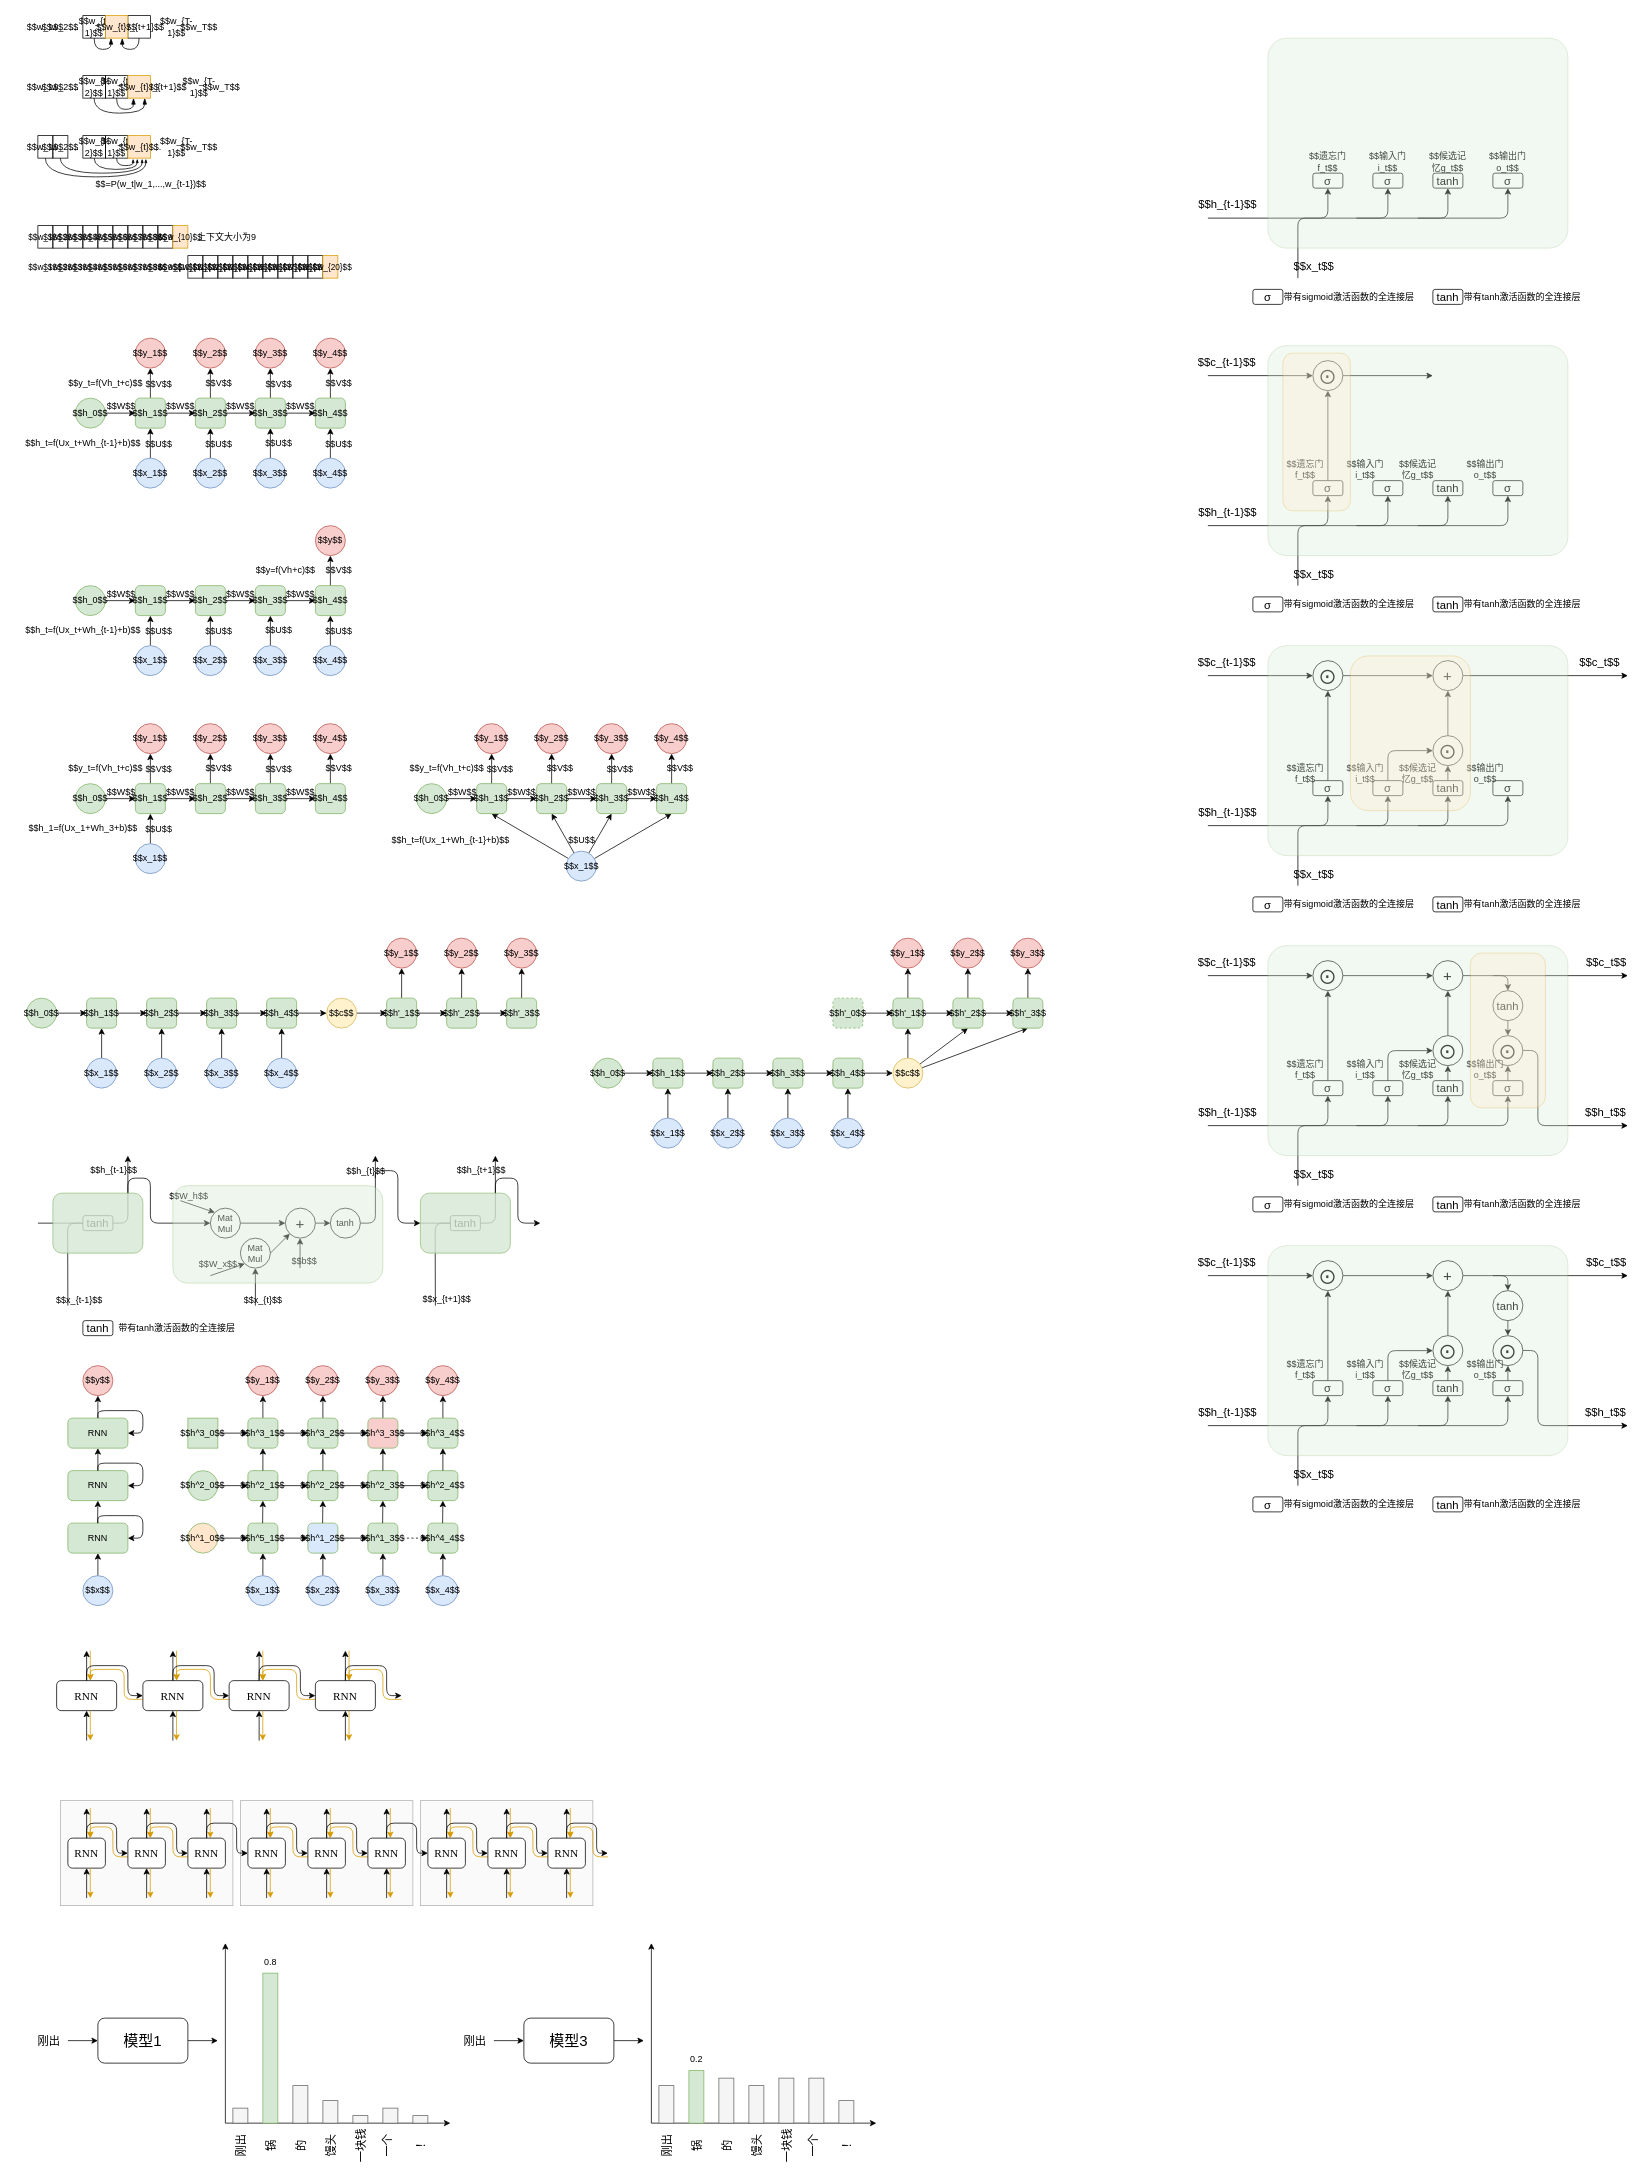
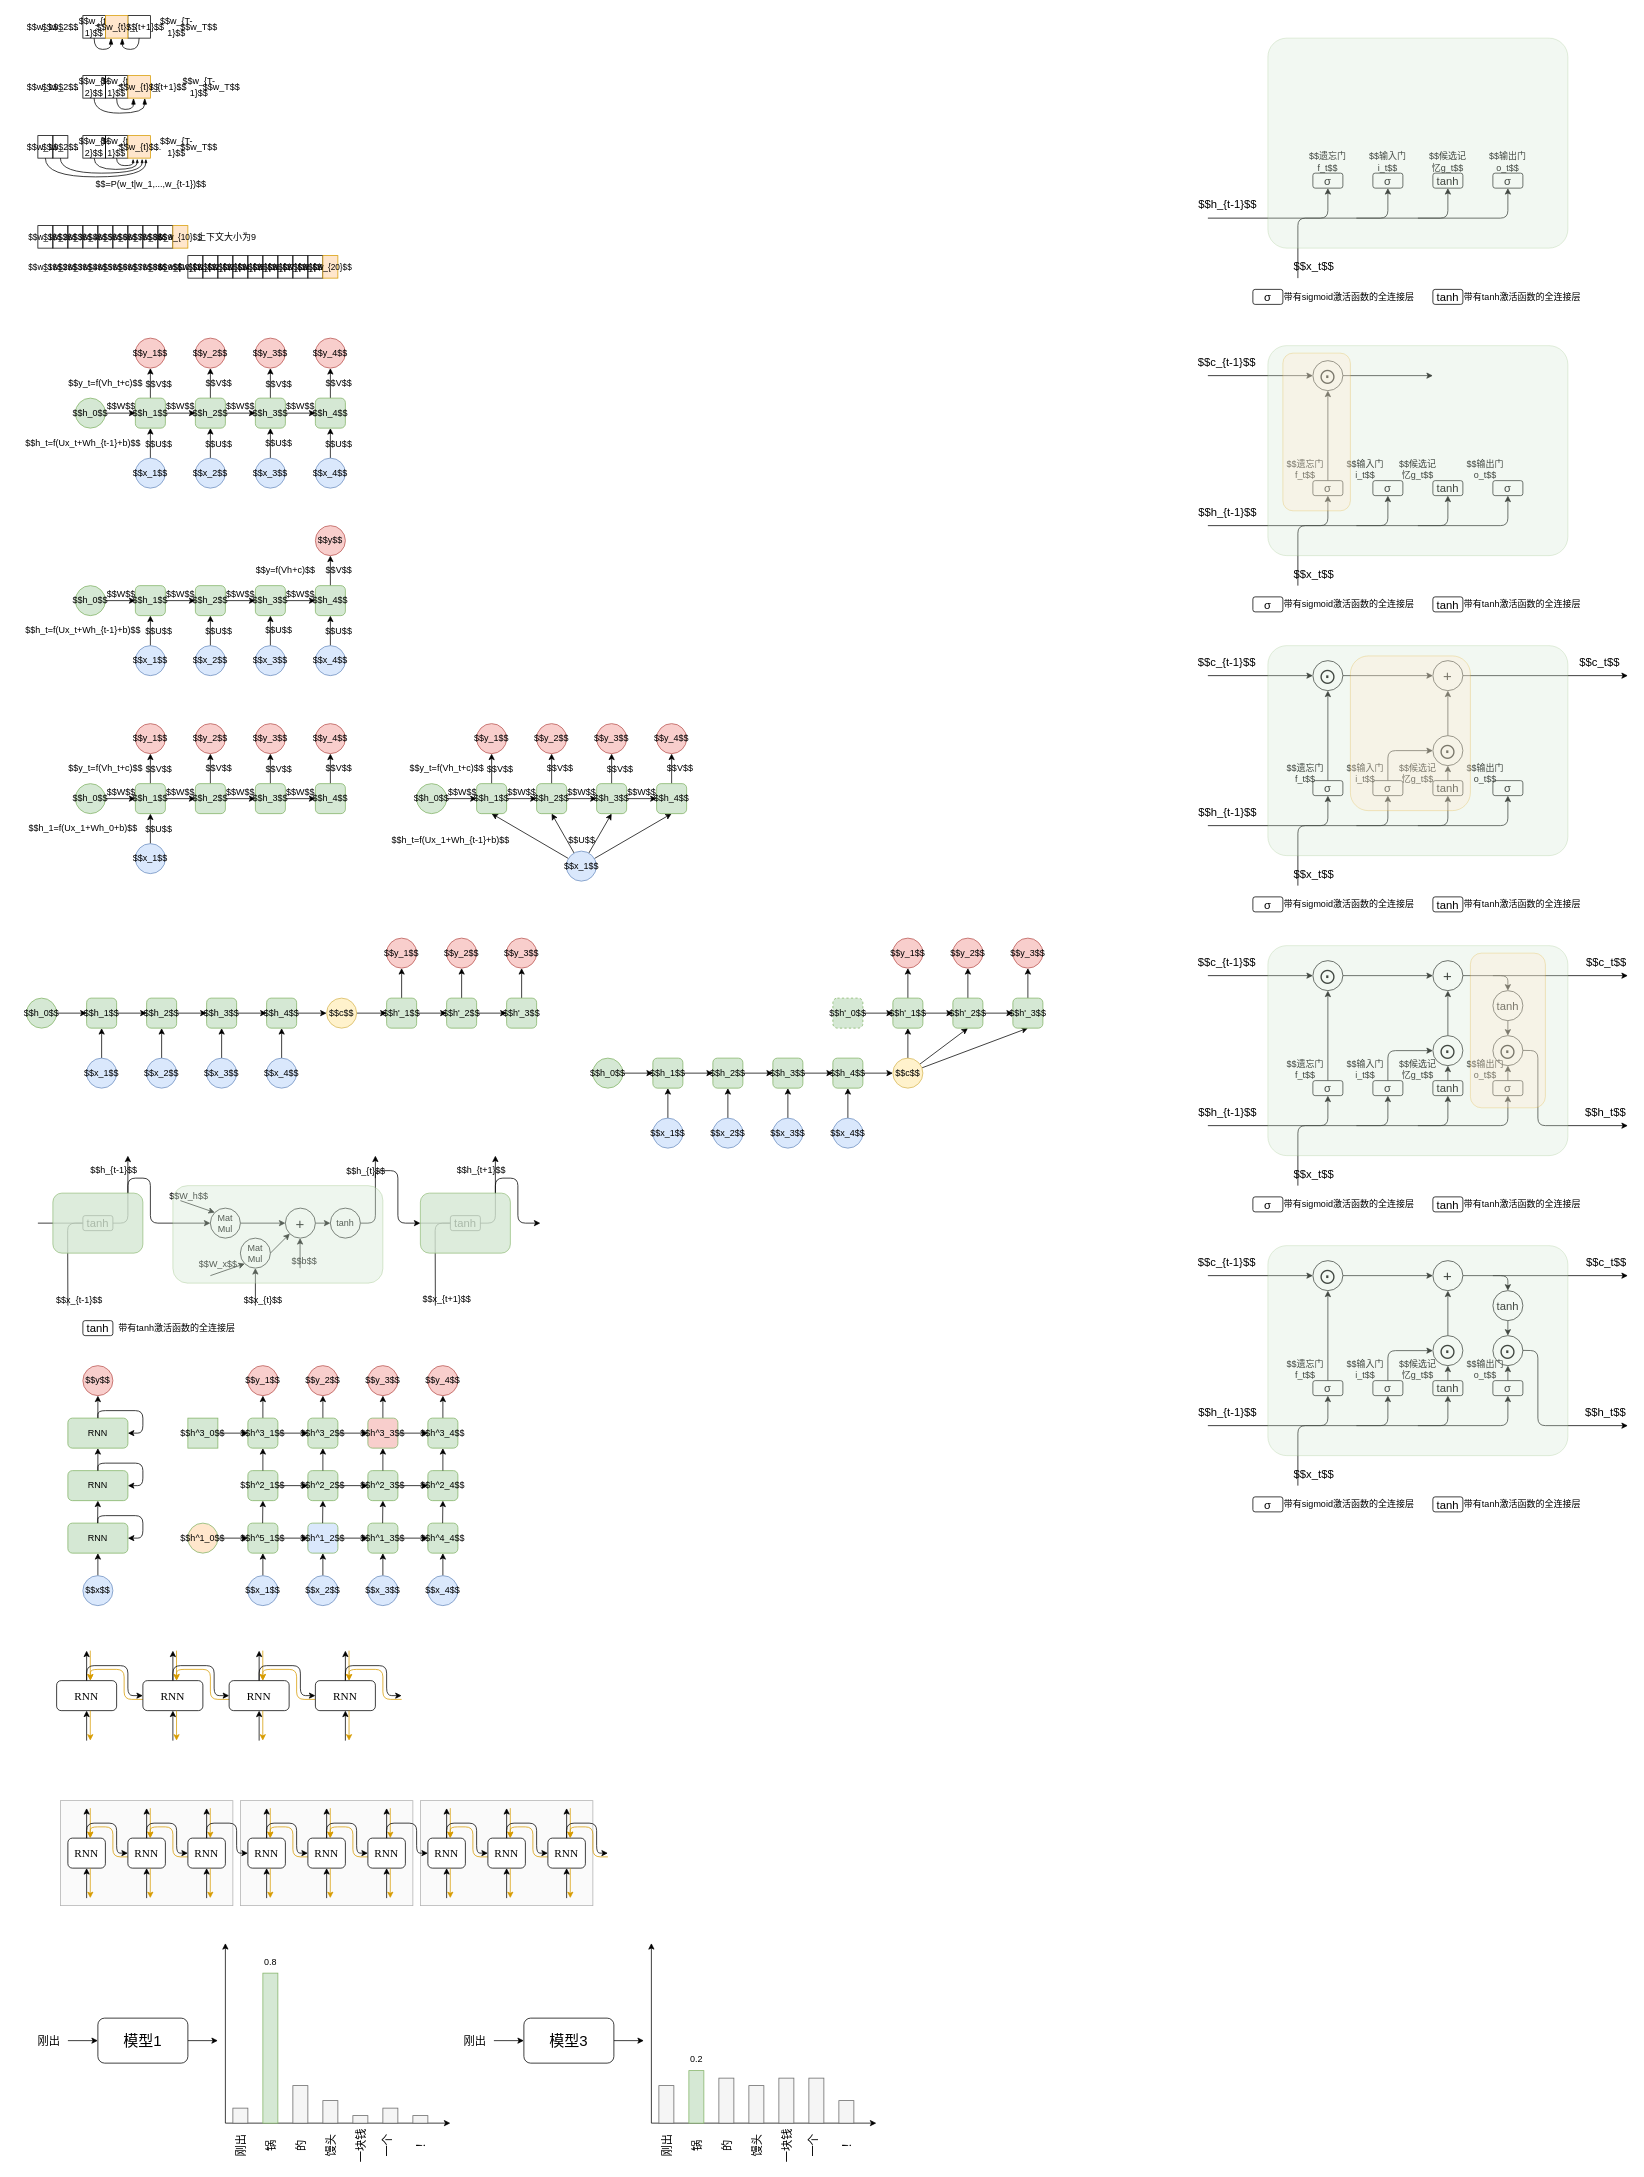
(83, 828) -> (83, 828)
(203, 1485) -> none
(230, 1485) -> none
(409, 1538) -> (409, 1538)
